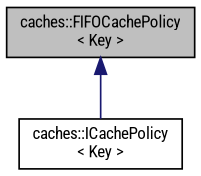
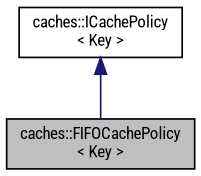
(101, 97) -> (101, 97)
